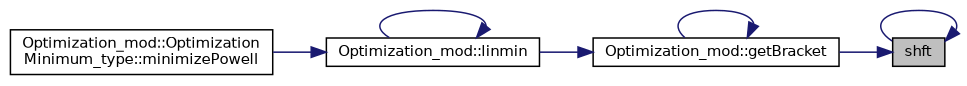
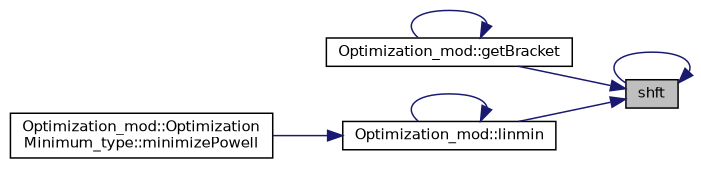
(559, 52) -> (565, 112)
